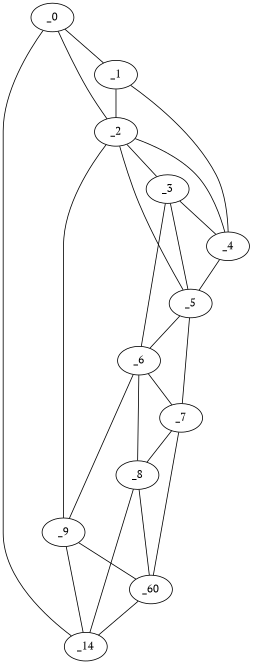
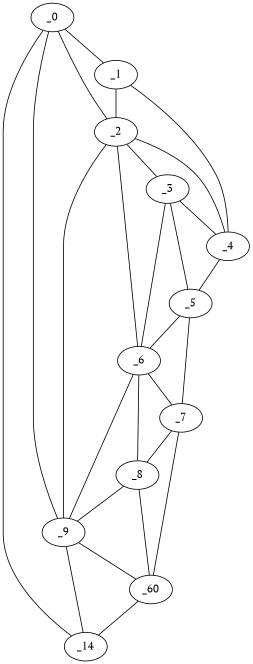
(147, 220) -> (127, 246)
none -> (33, 276)
(113, 557) -> (100, 504)
